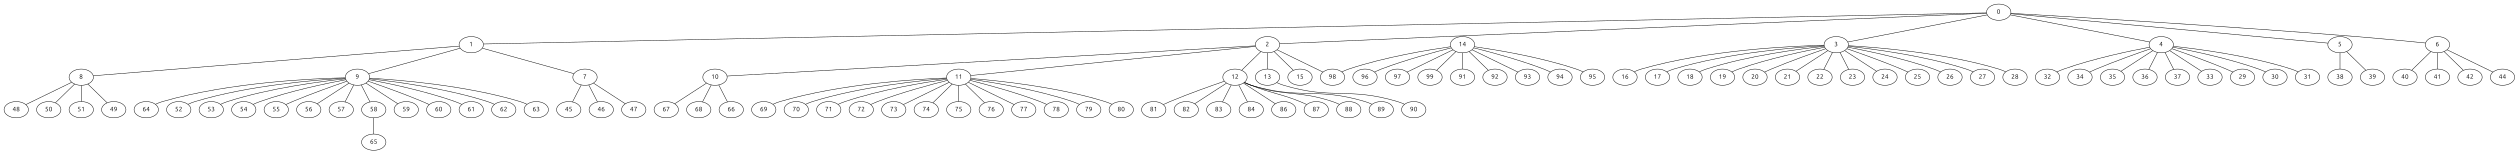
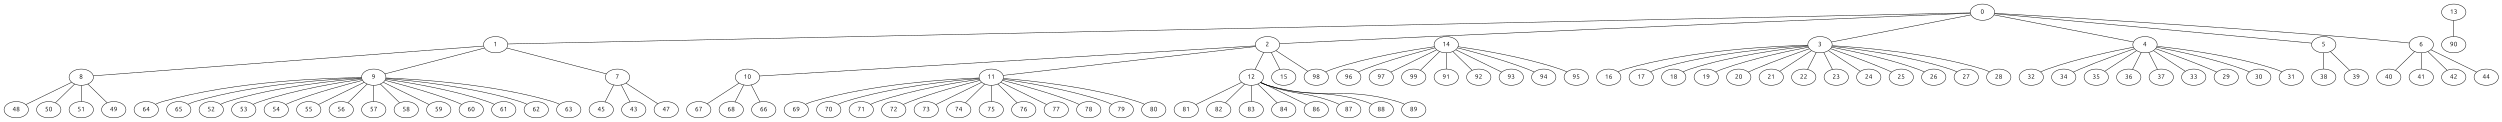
(1268, 61) -> none
(601, 110) -> (634, 110)
(374, 126) -> (274, 86)
